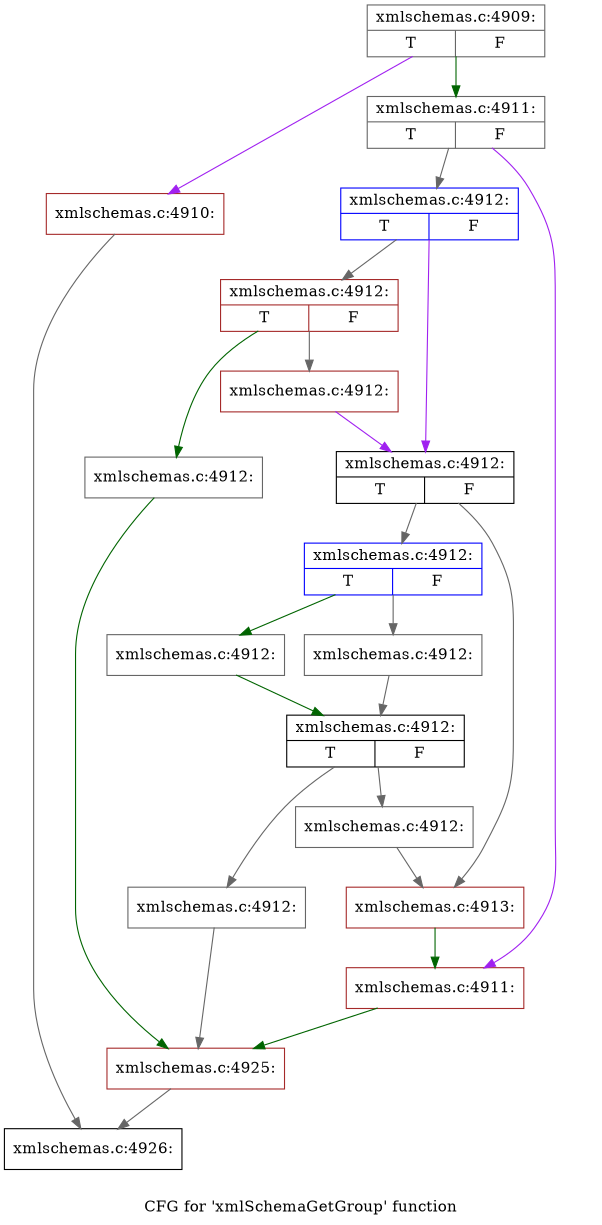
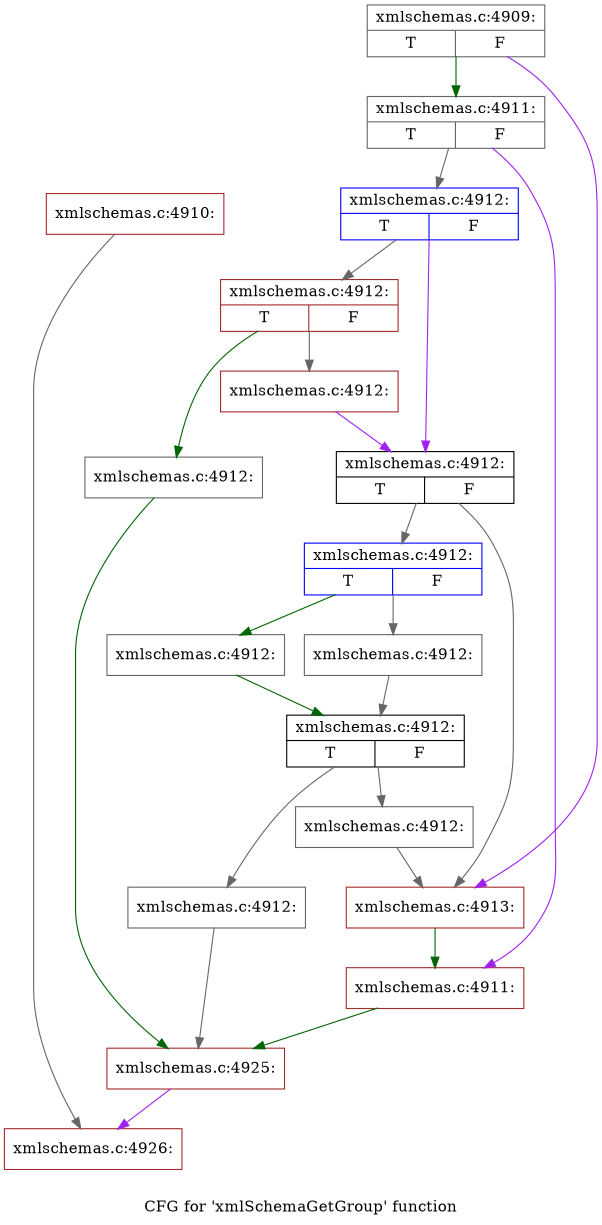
(295, 122) -> (597, 476)
(149, 1105) -> (149, 1105)
(93, 1149) -> (93, 1149)
